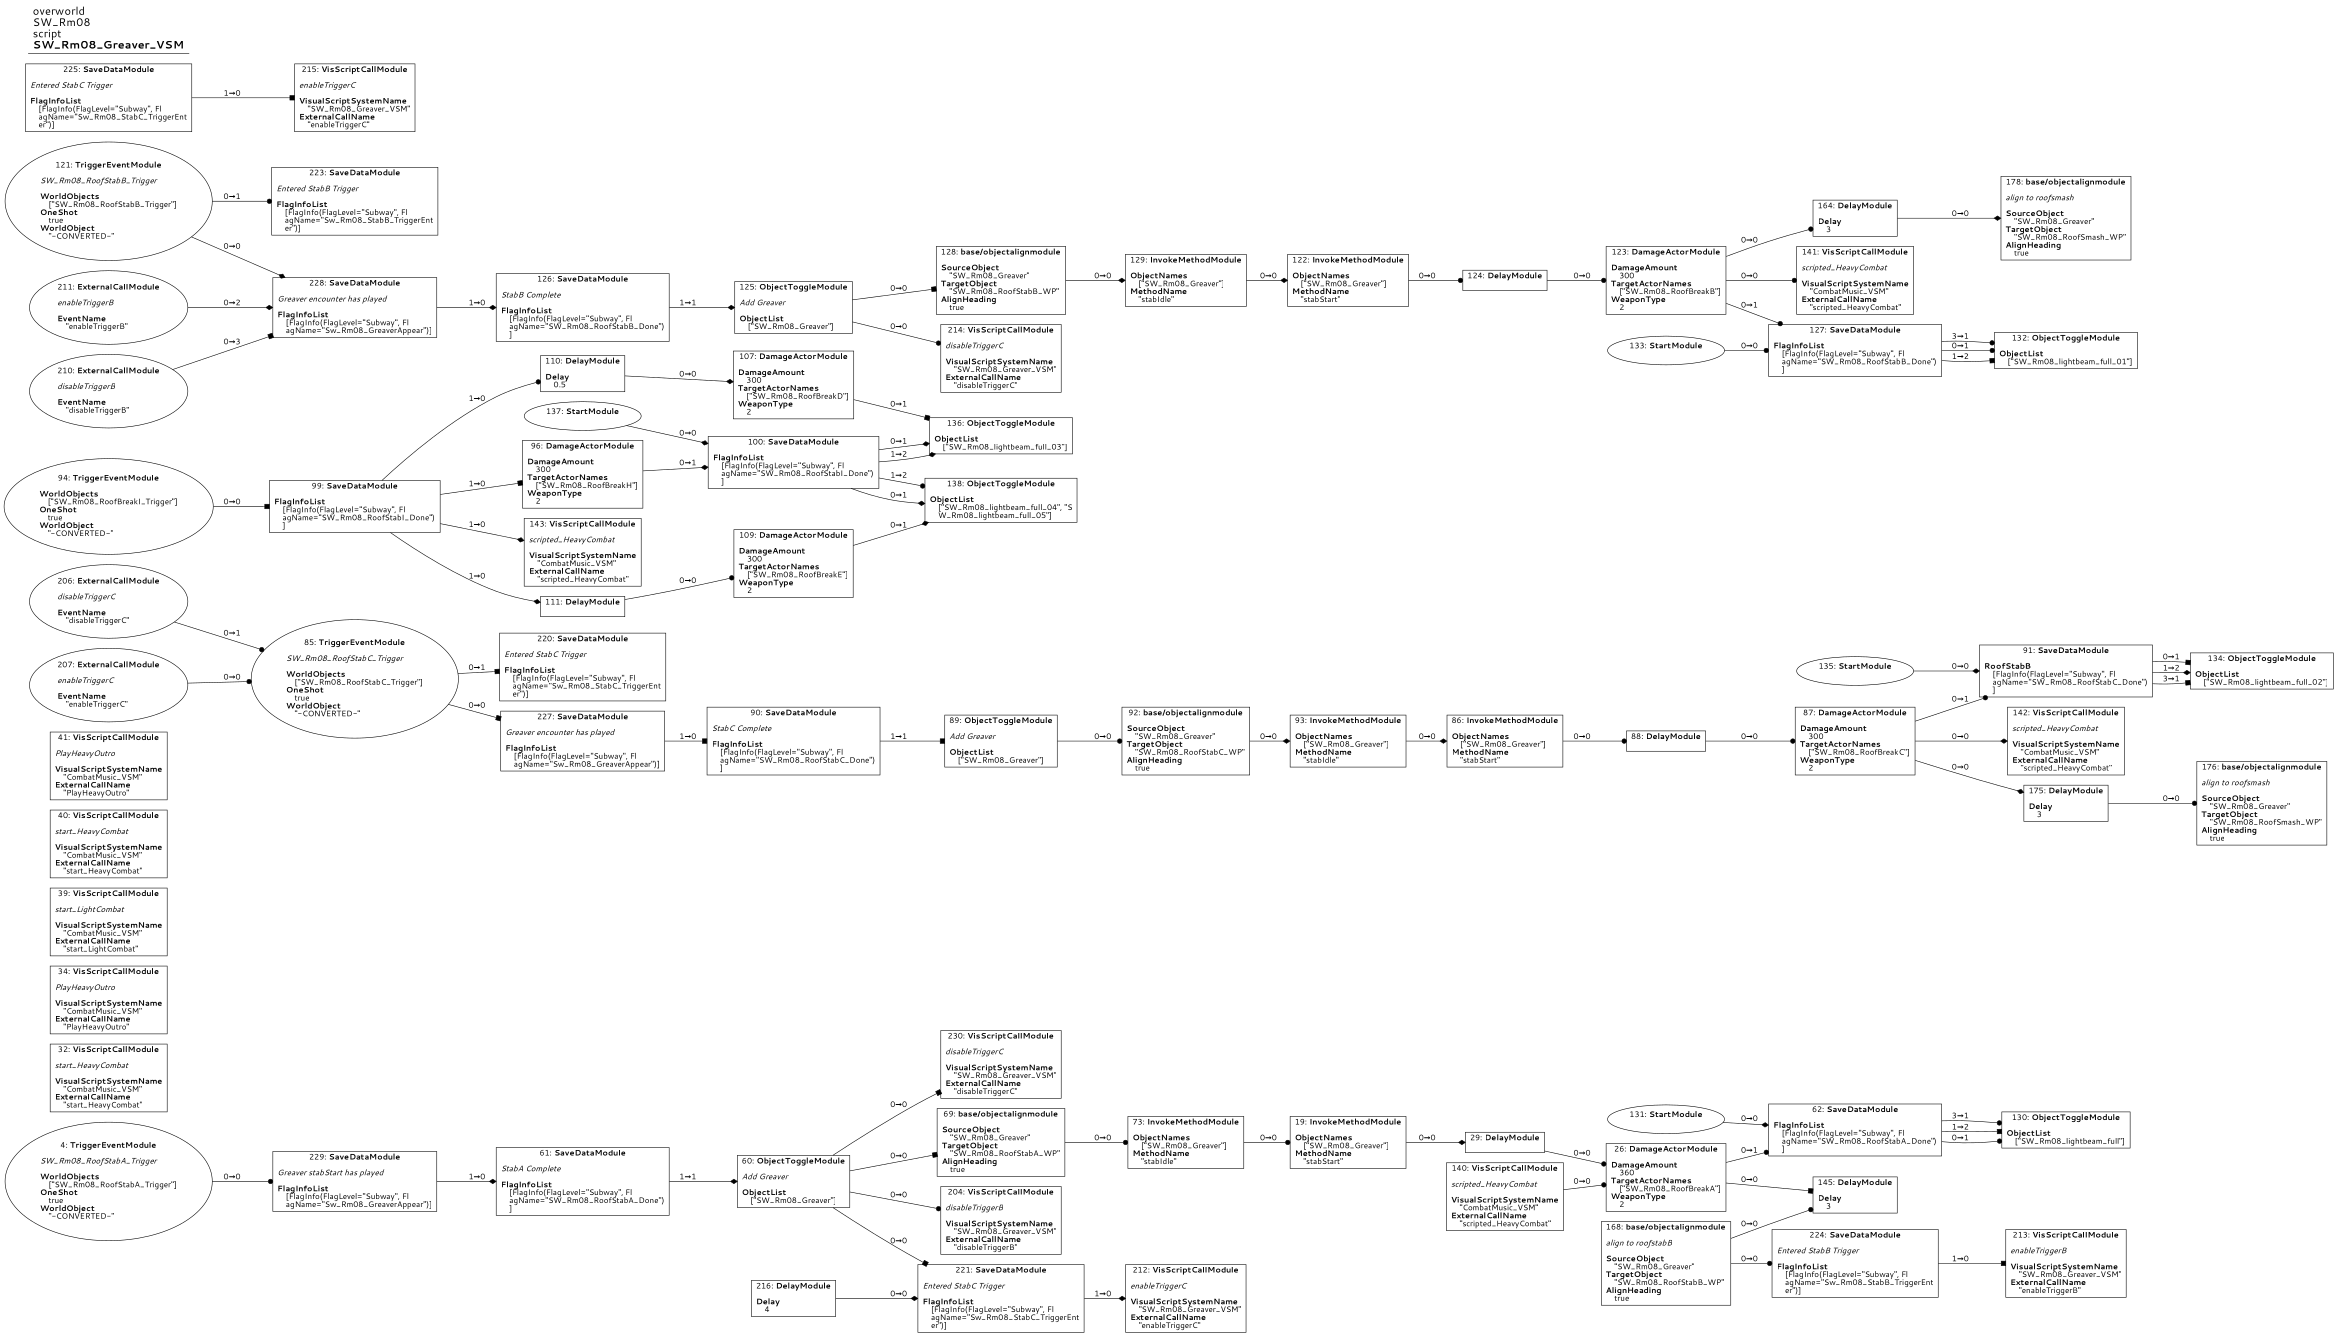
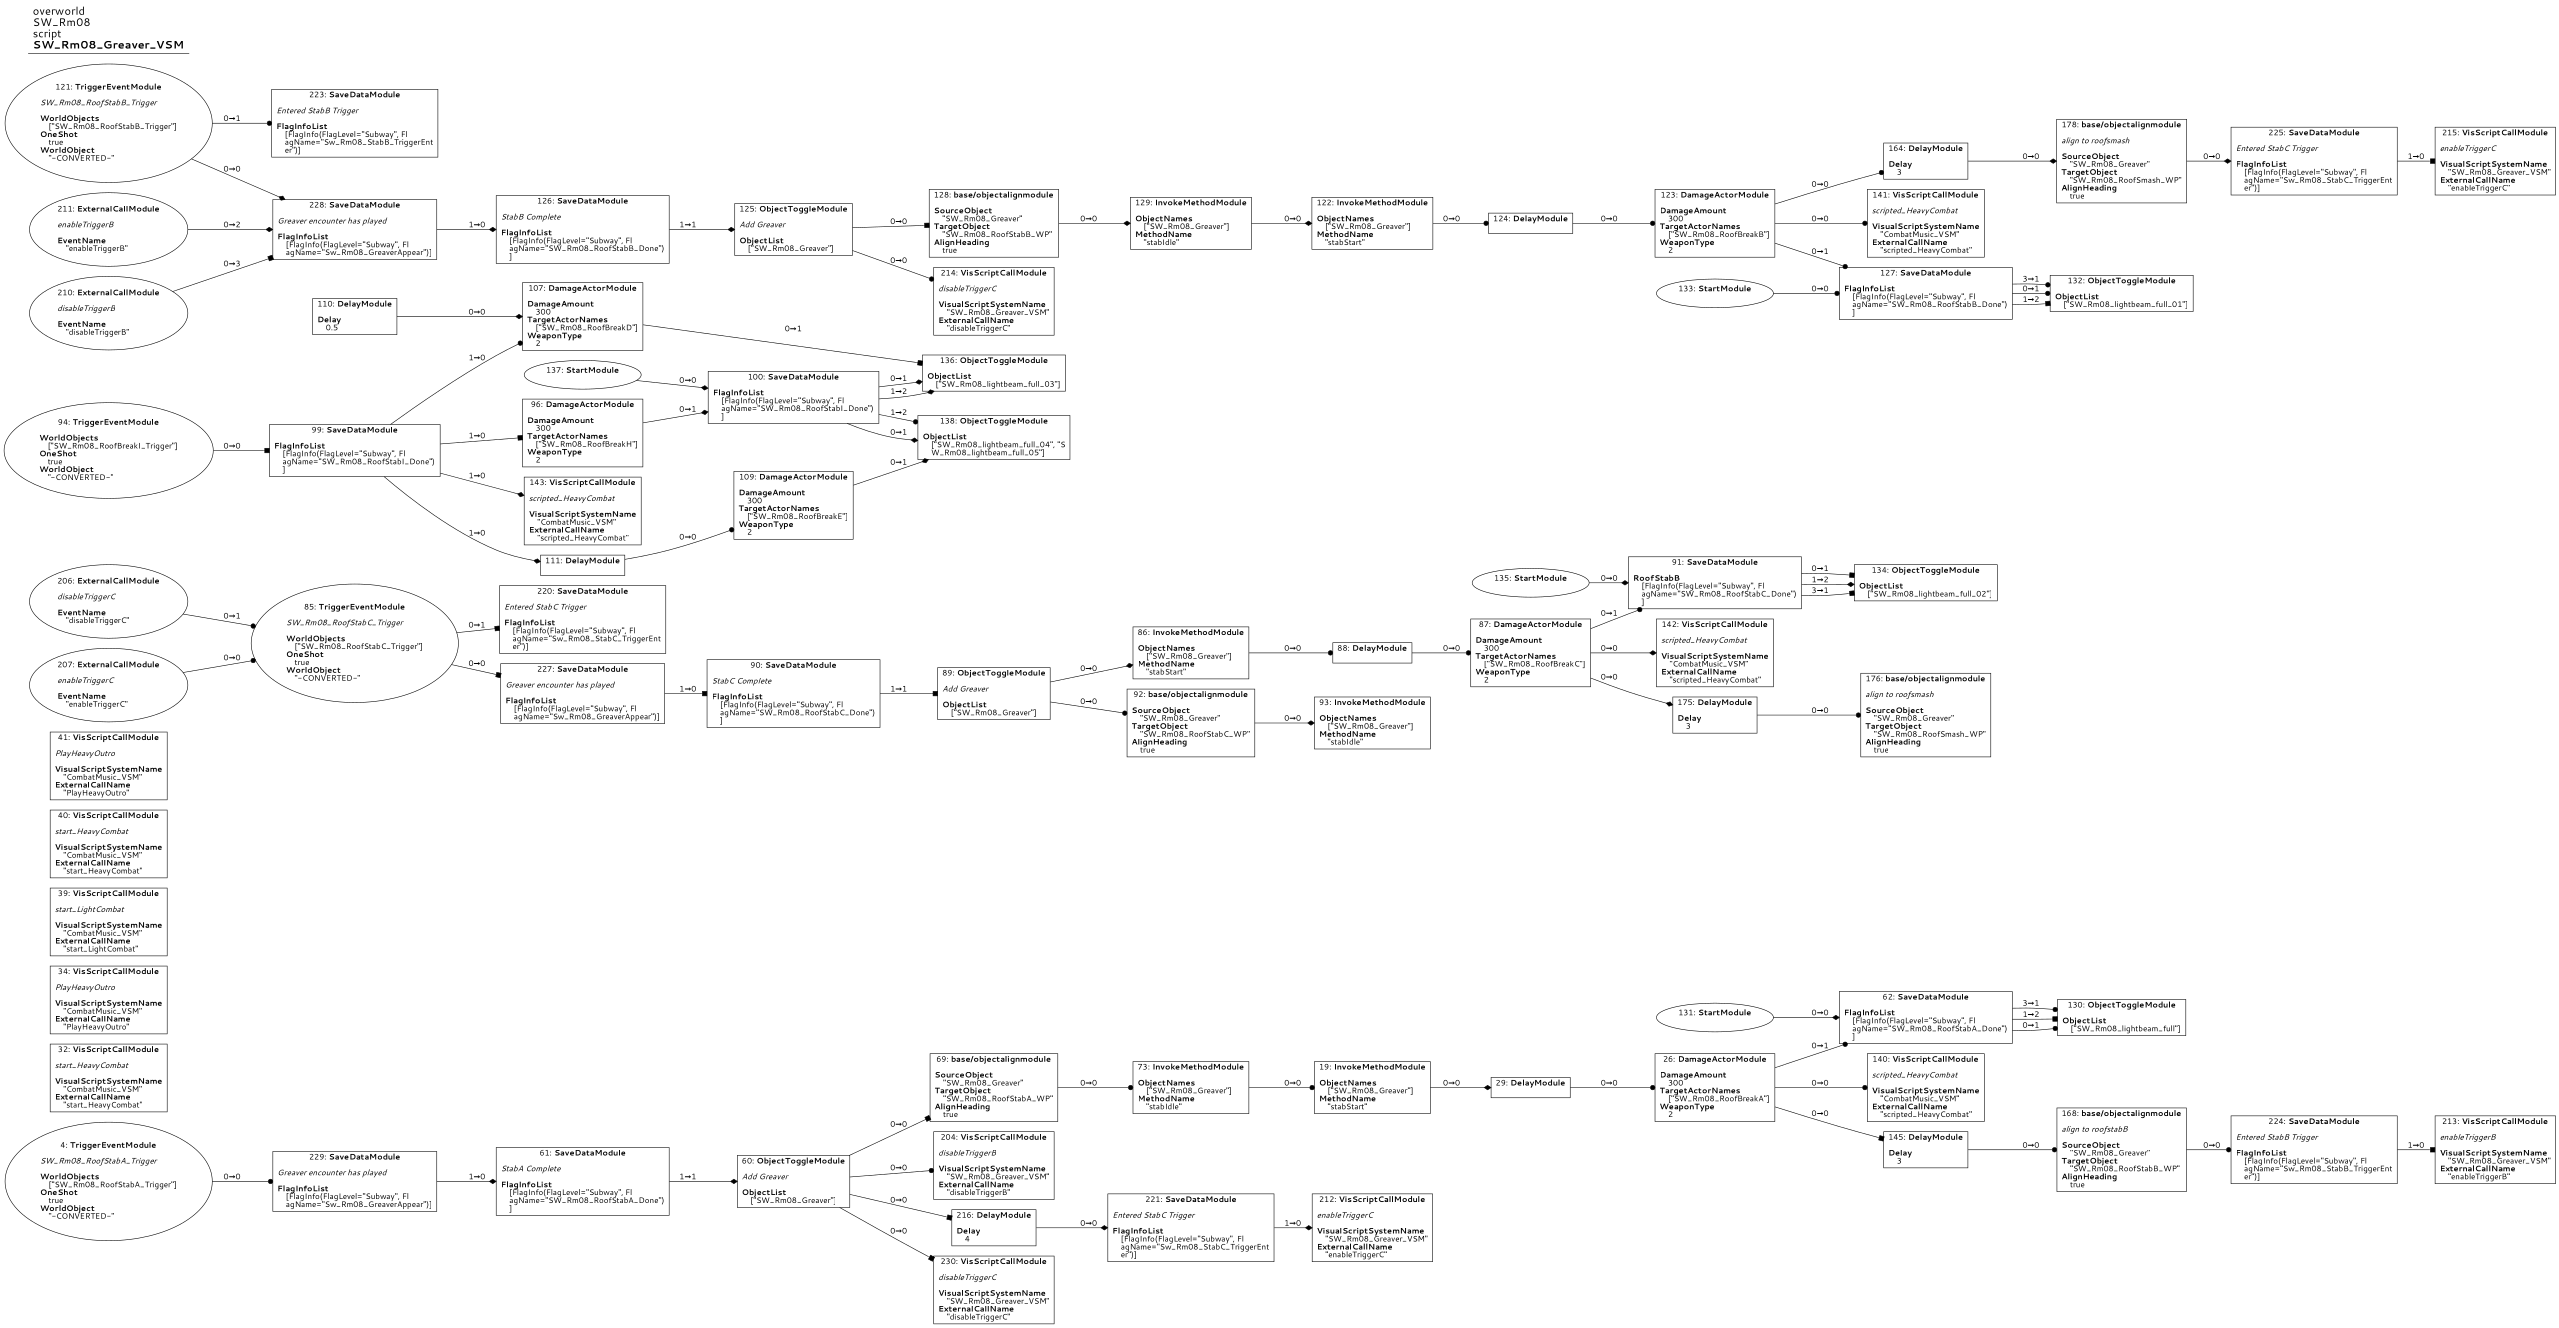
none -> (2205, 161)
(454, 422) -> (453, 382)
(1423, 741) -> (1088, 674)
(330, 1173) -> (332, 1173)
(1623, 1173) -> (1672, 1083)
(1582, 1187) -> (1819, 1088)
(1770, 1224) -> (2010, 1150)
(877, 1236) -> (898, 1206)
